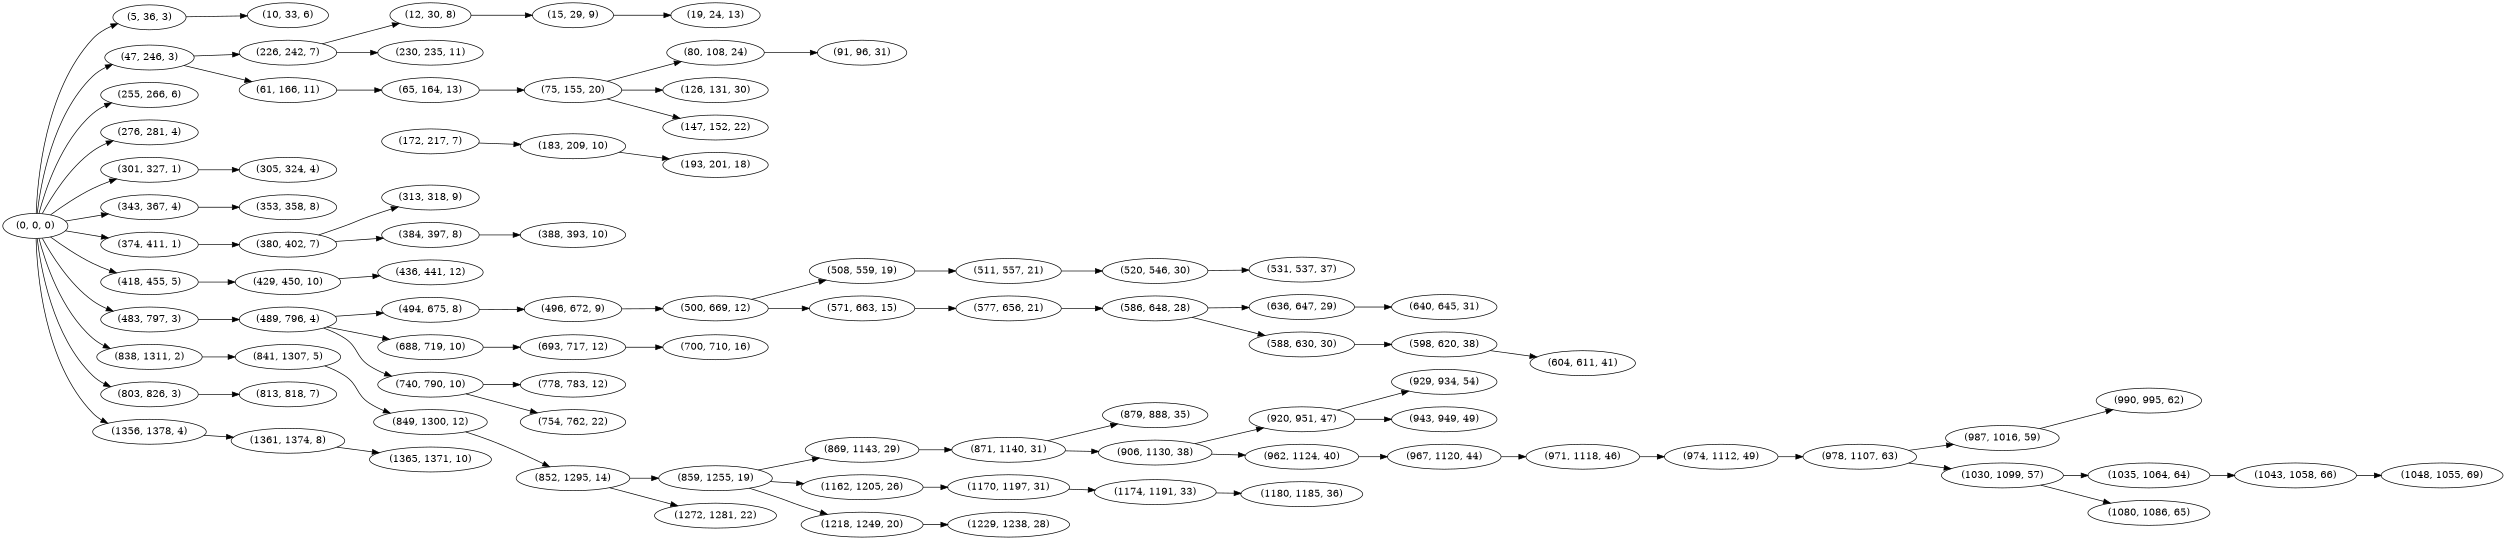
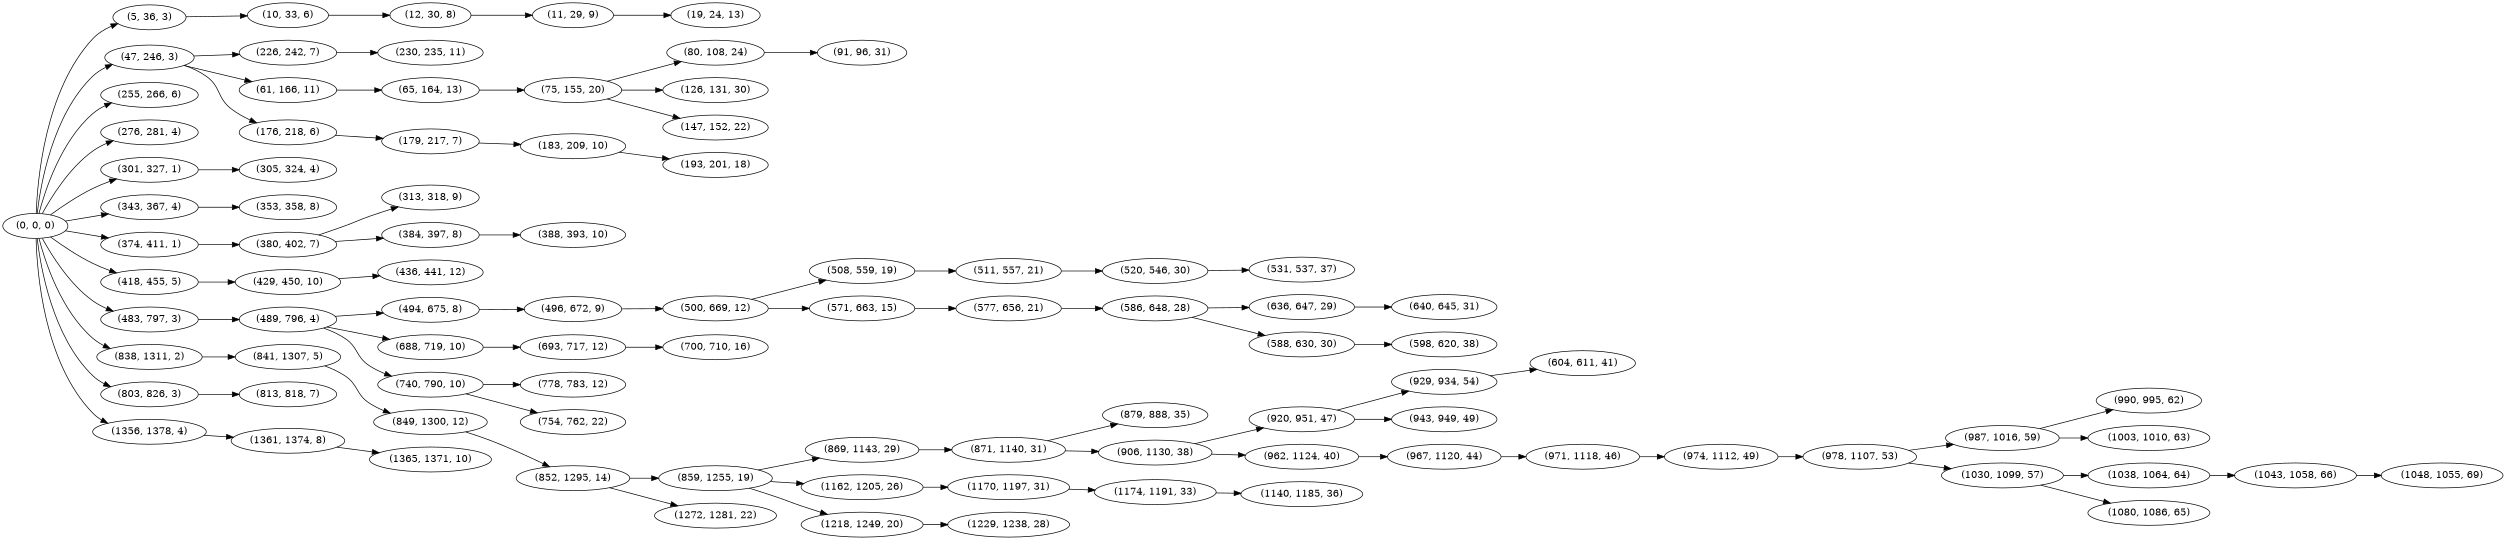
(573, 15) -> (573, 15)
(357, 34) -> (356, 15)
none -> (288, 132)
(430, 141) -> (430, 141)
(1510, 353) -> (1510, 373)
none -> (2149, 438)
(1860, 457) -> (1860, 457)
(2149, 475) -> (2149, 475)
(1302, 494) -> (1302, 494)
